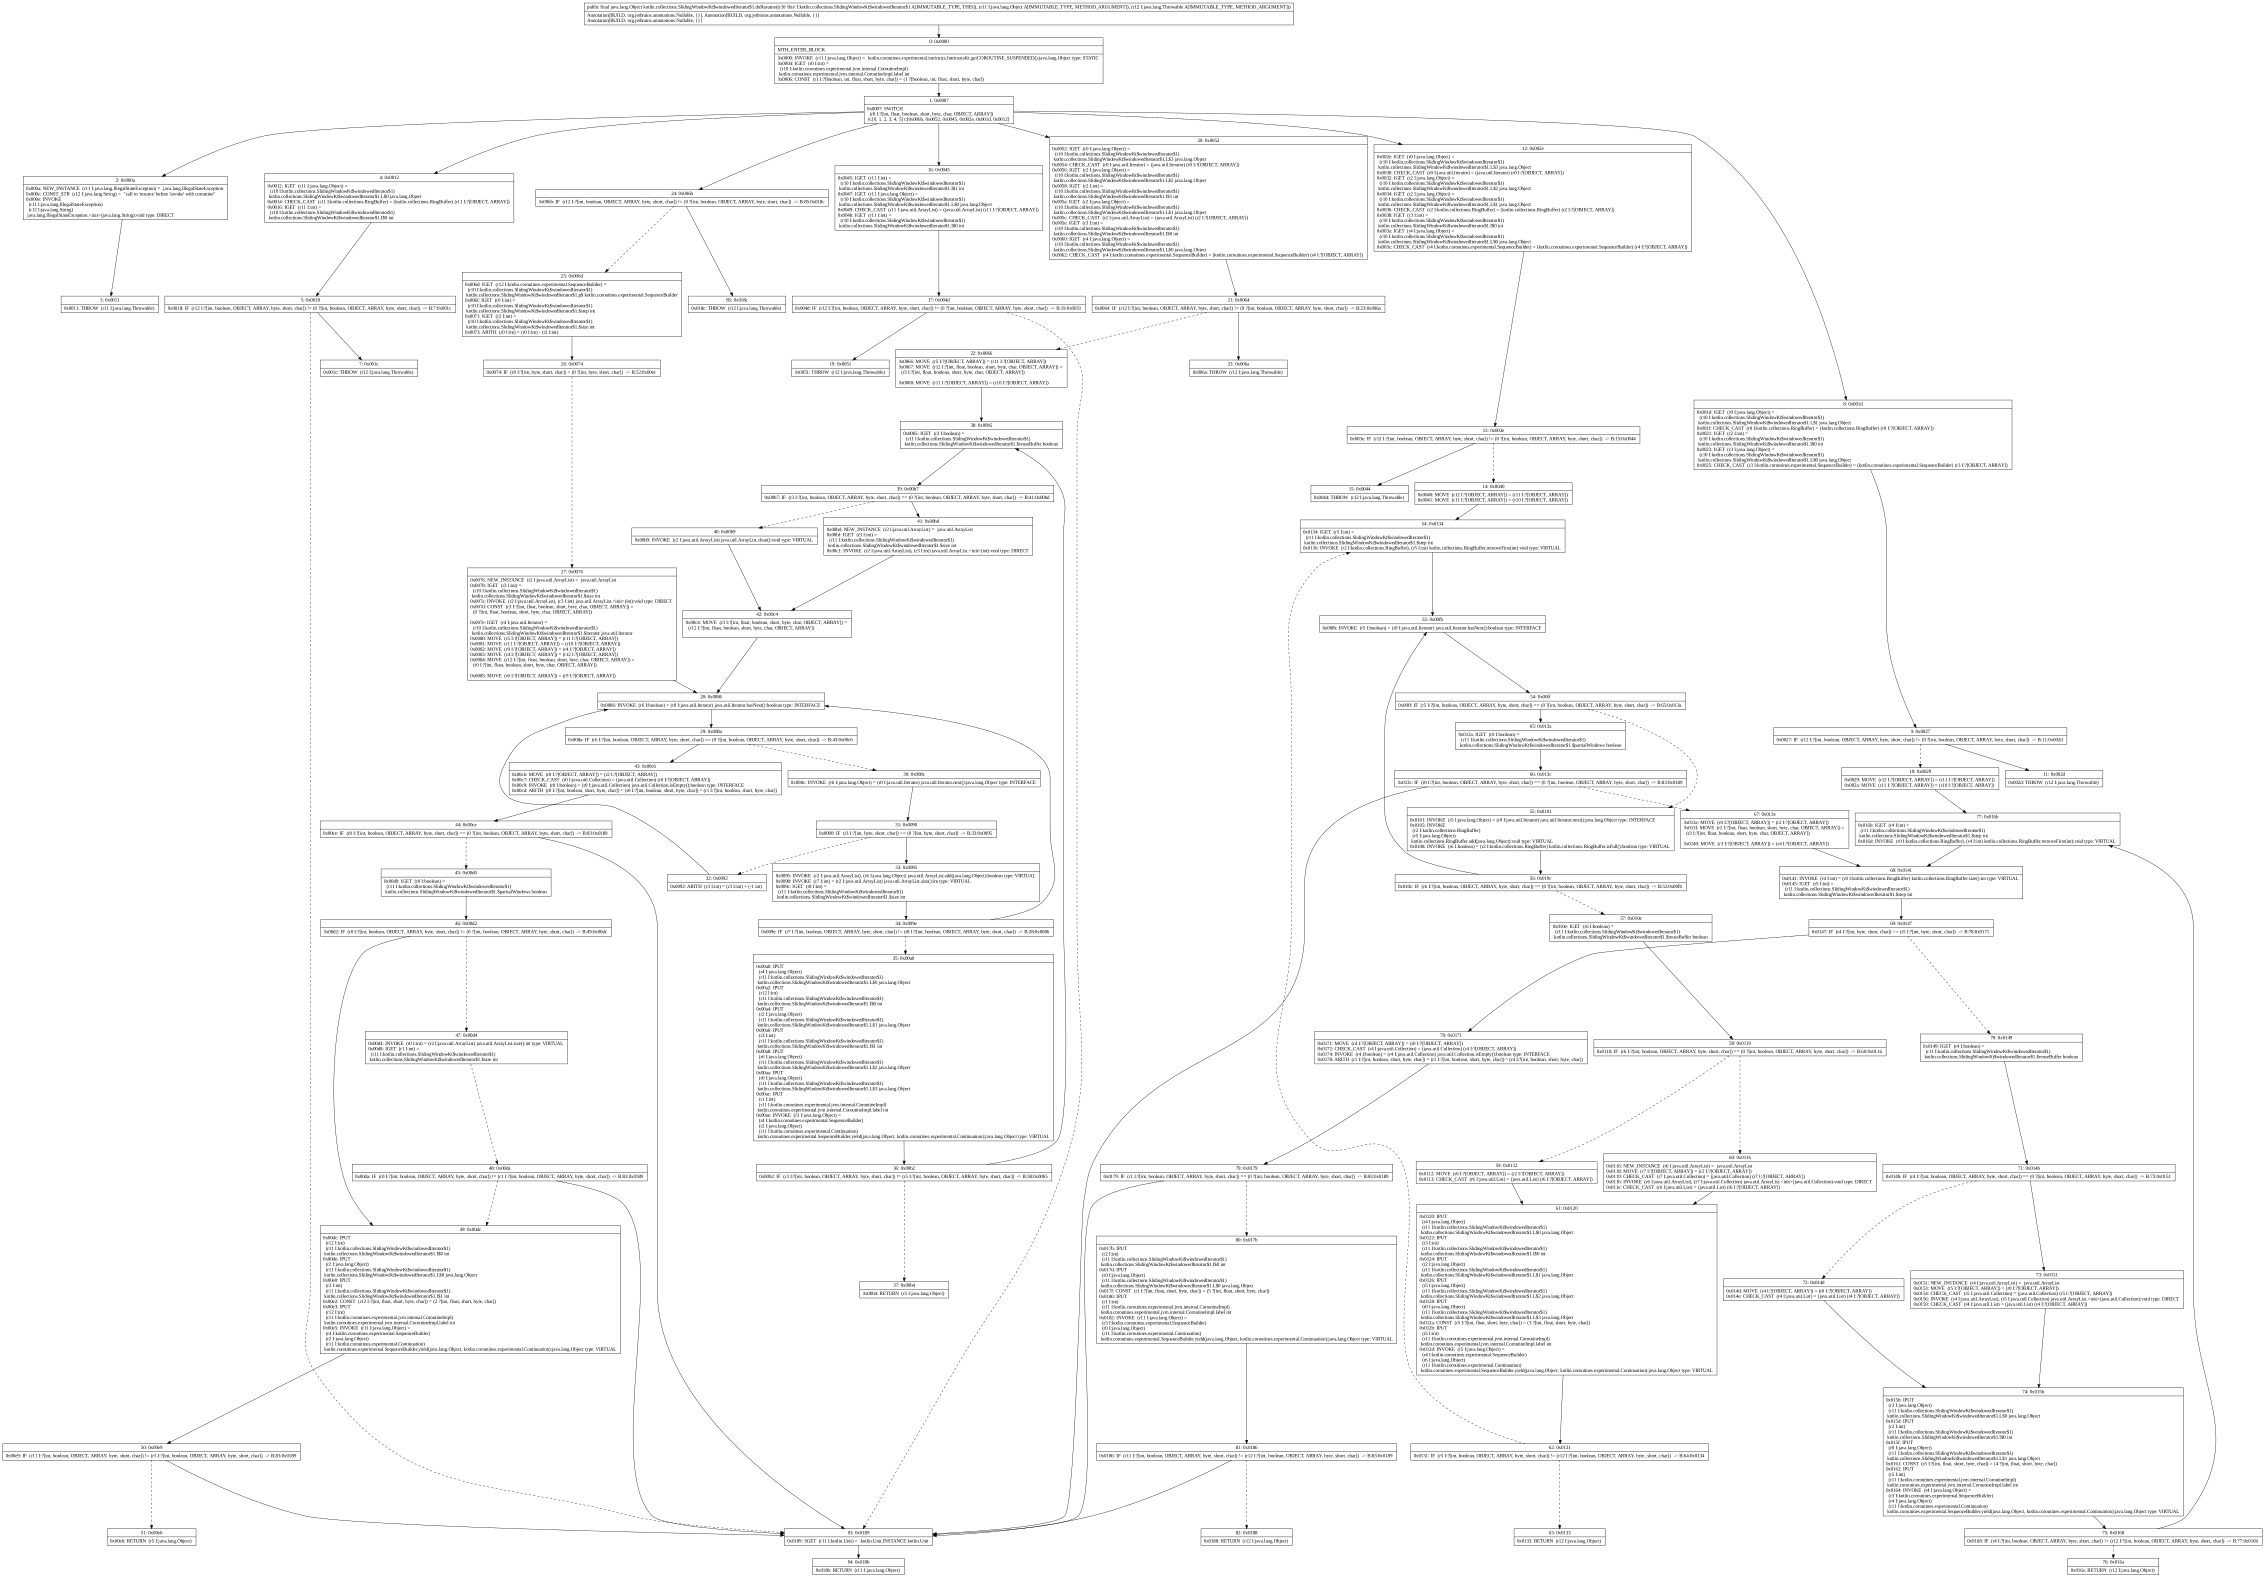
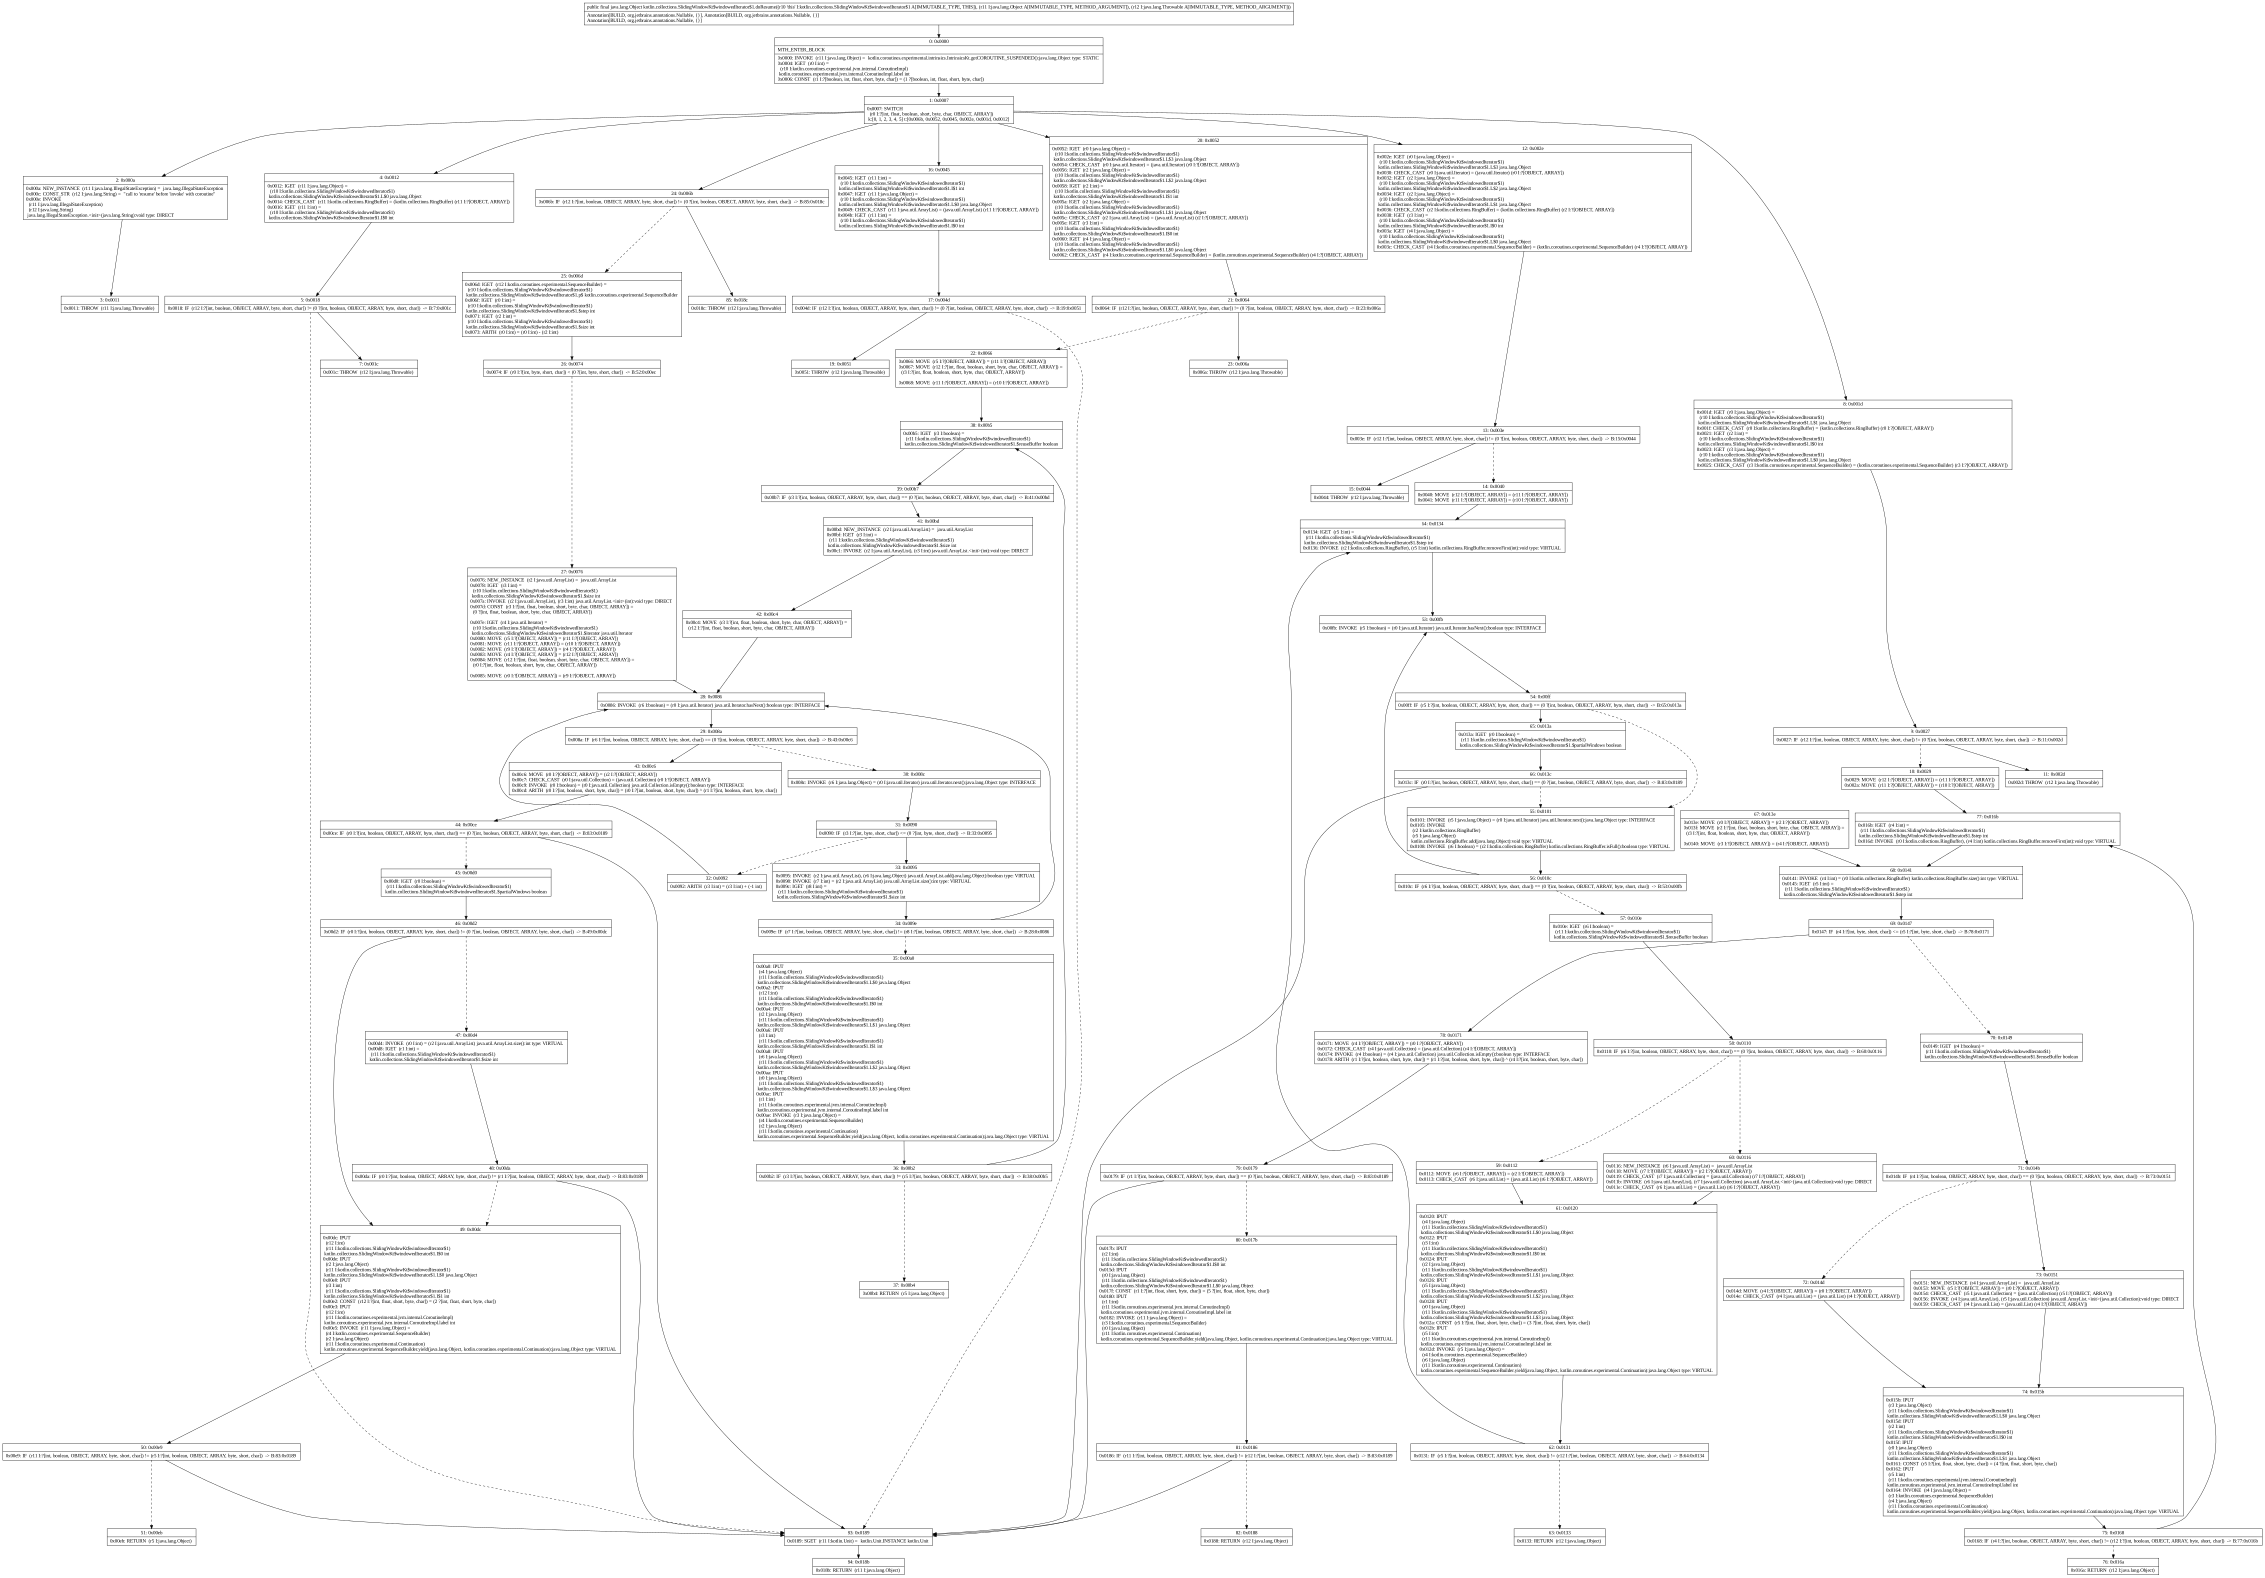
(725, 536) -> none
(1633, 798) -> (1541, 795)
(1277, 1063) -> (1277, 1063)
(484, 1112) -> (484, 1112)
(1115, 1270) -> (1115, 1270)
